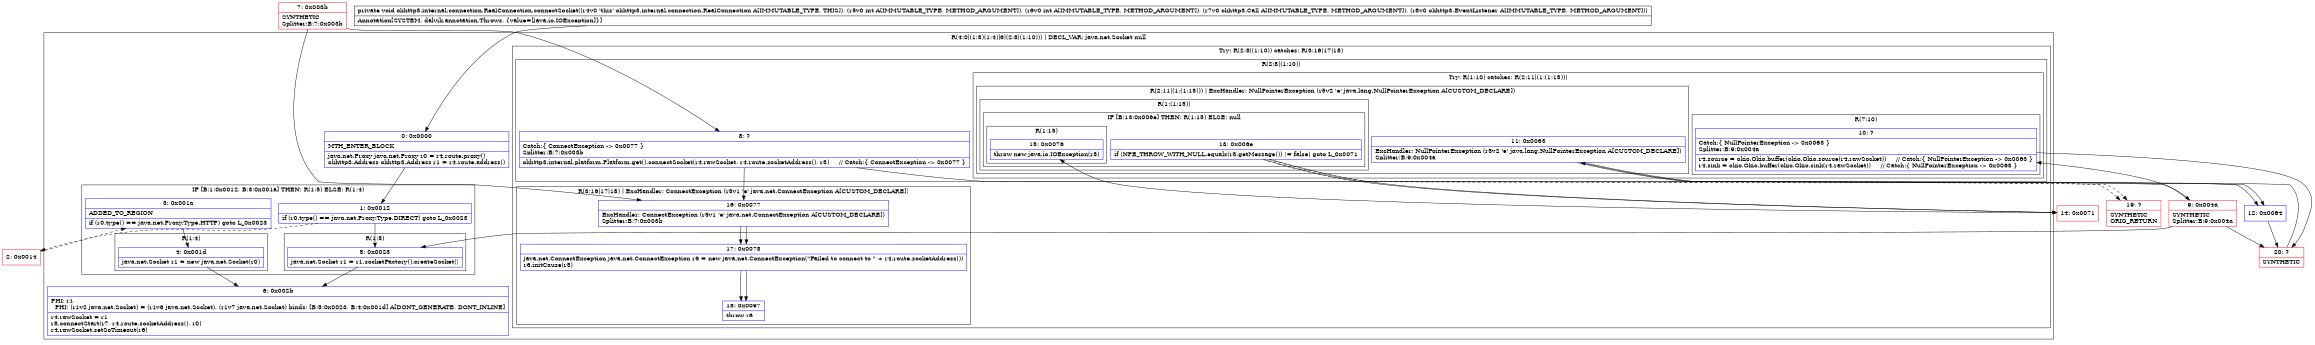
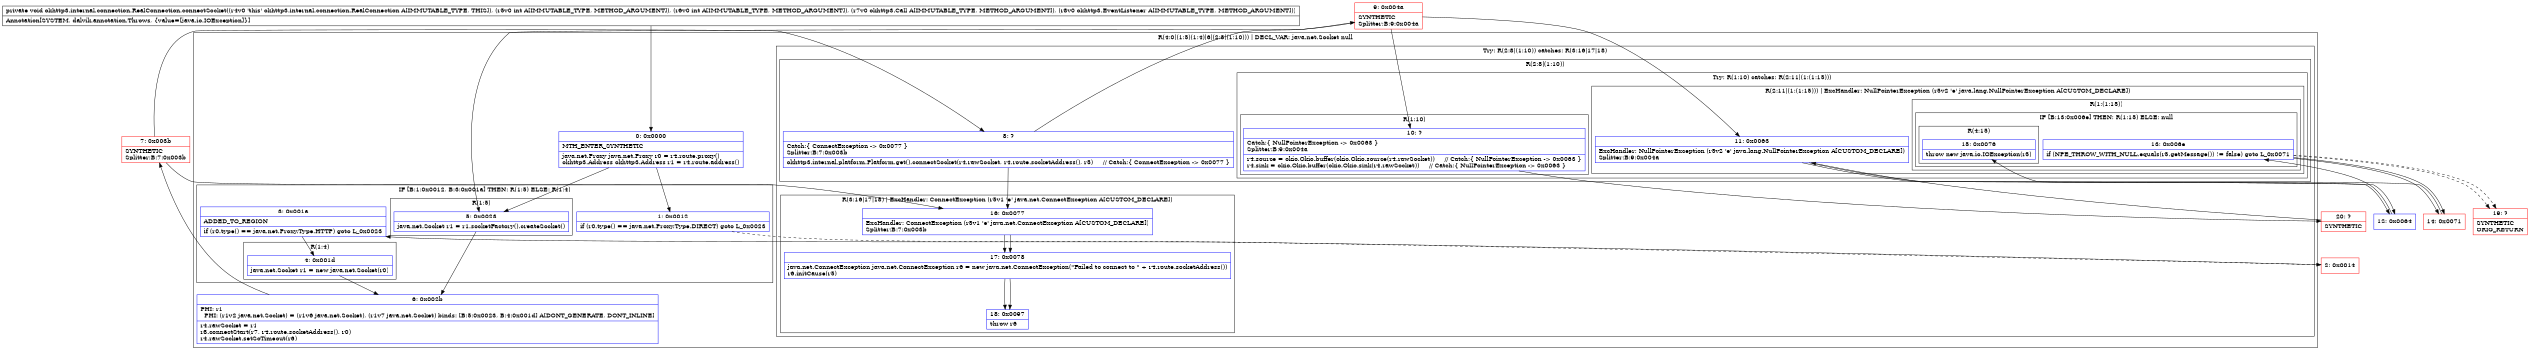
(1866, 120) -> (1414, 120)
(1047, 131) -> (1979, 131)
(361, 146) -> (603, 146)
(375, 231) -> (558, 189)
(2272, 232) -> (2338, 173)
(2243, 236) -> (1603, 38)
(81, 240) -> (1356, 244)
none -> (200, 245)
